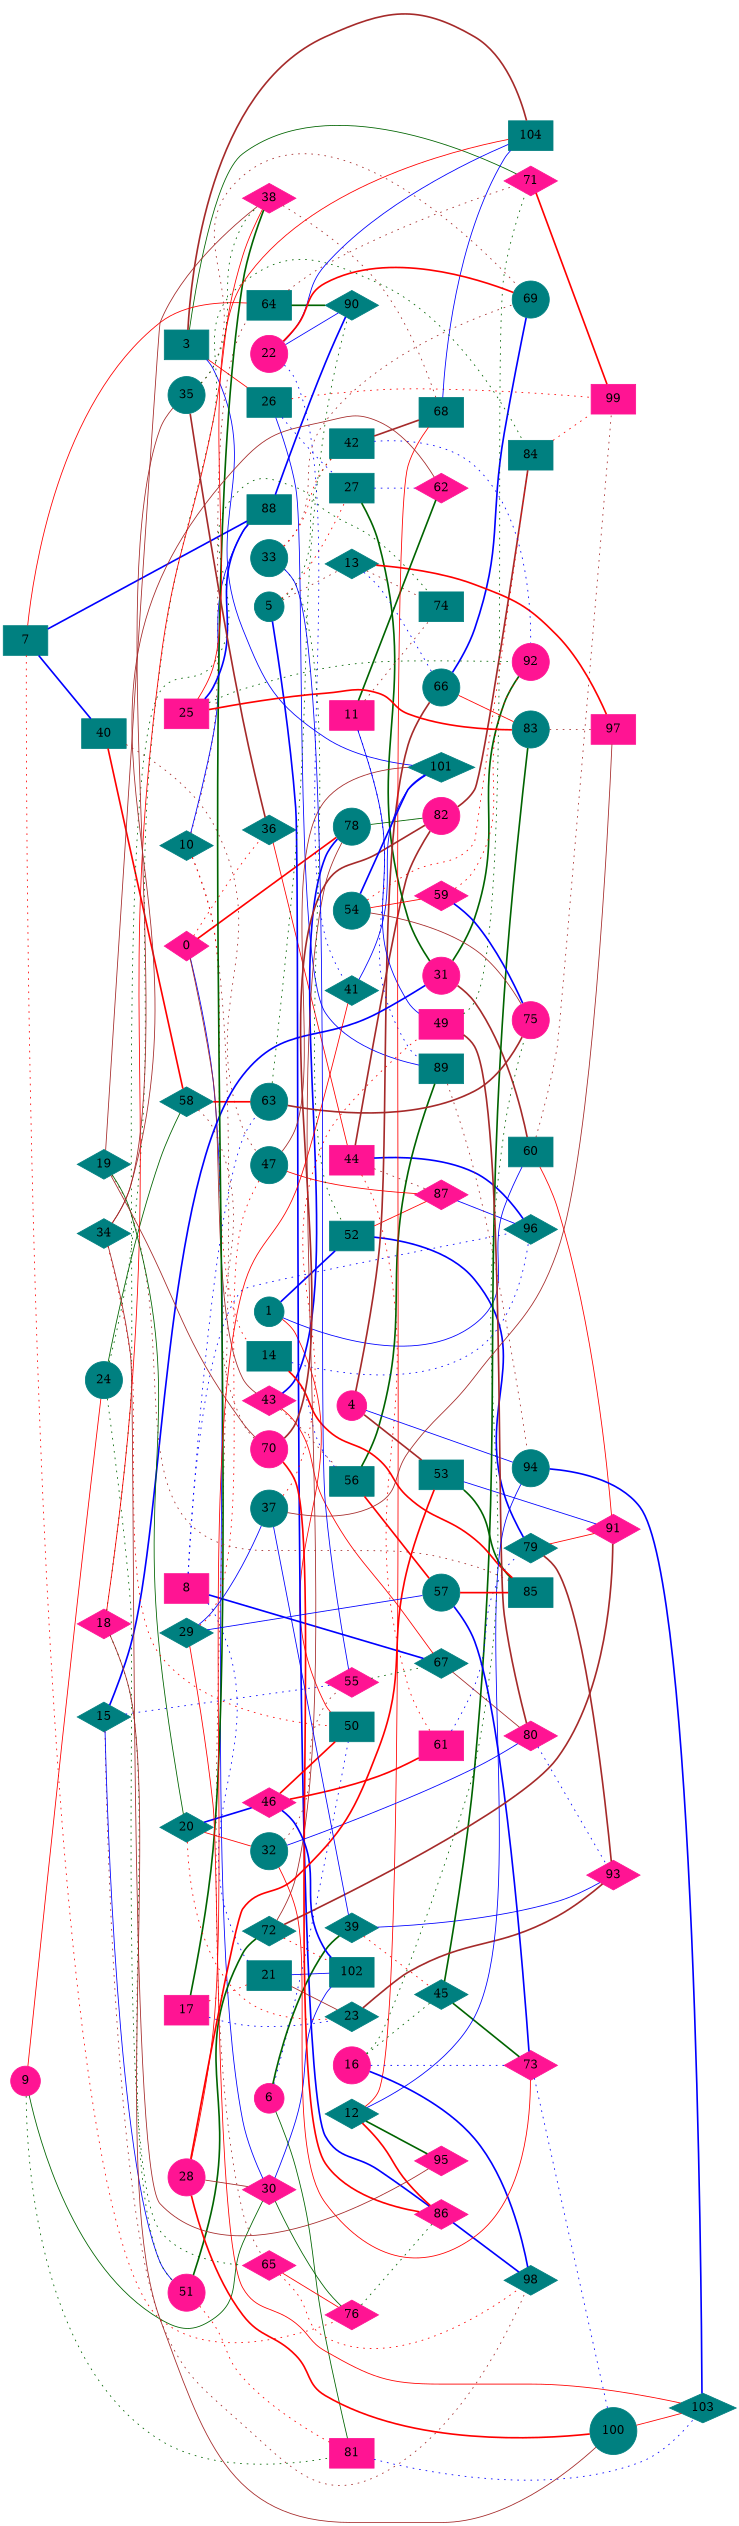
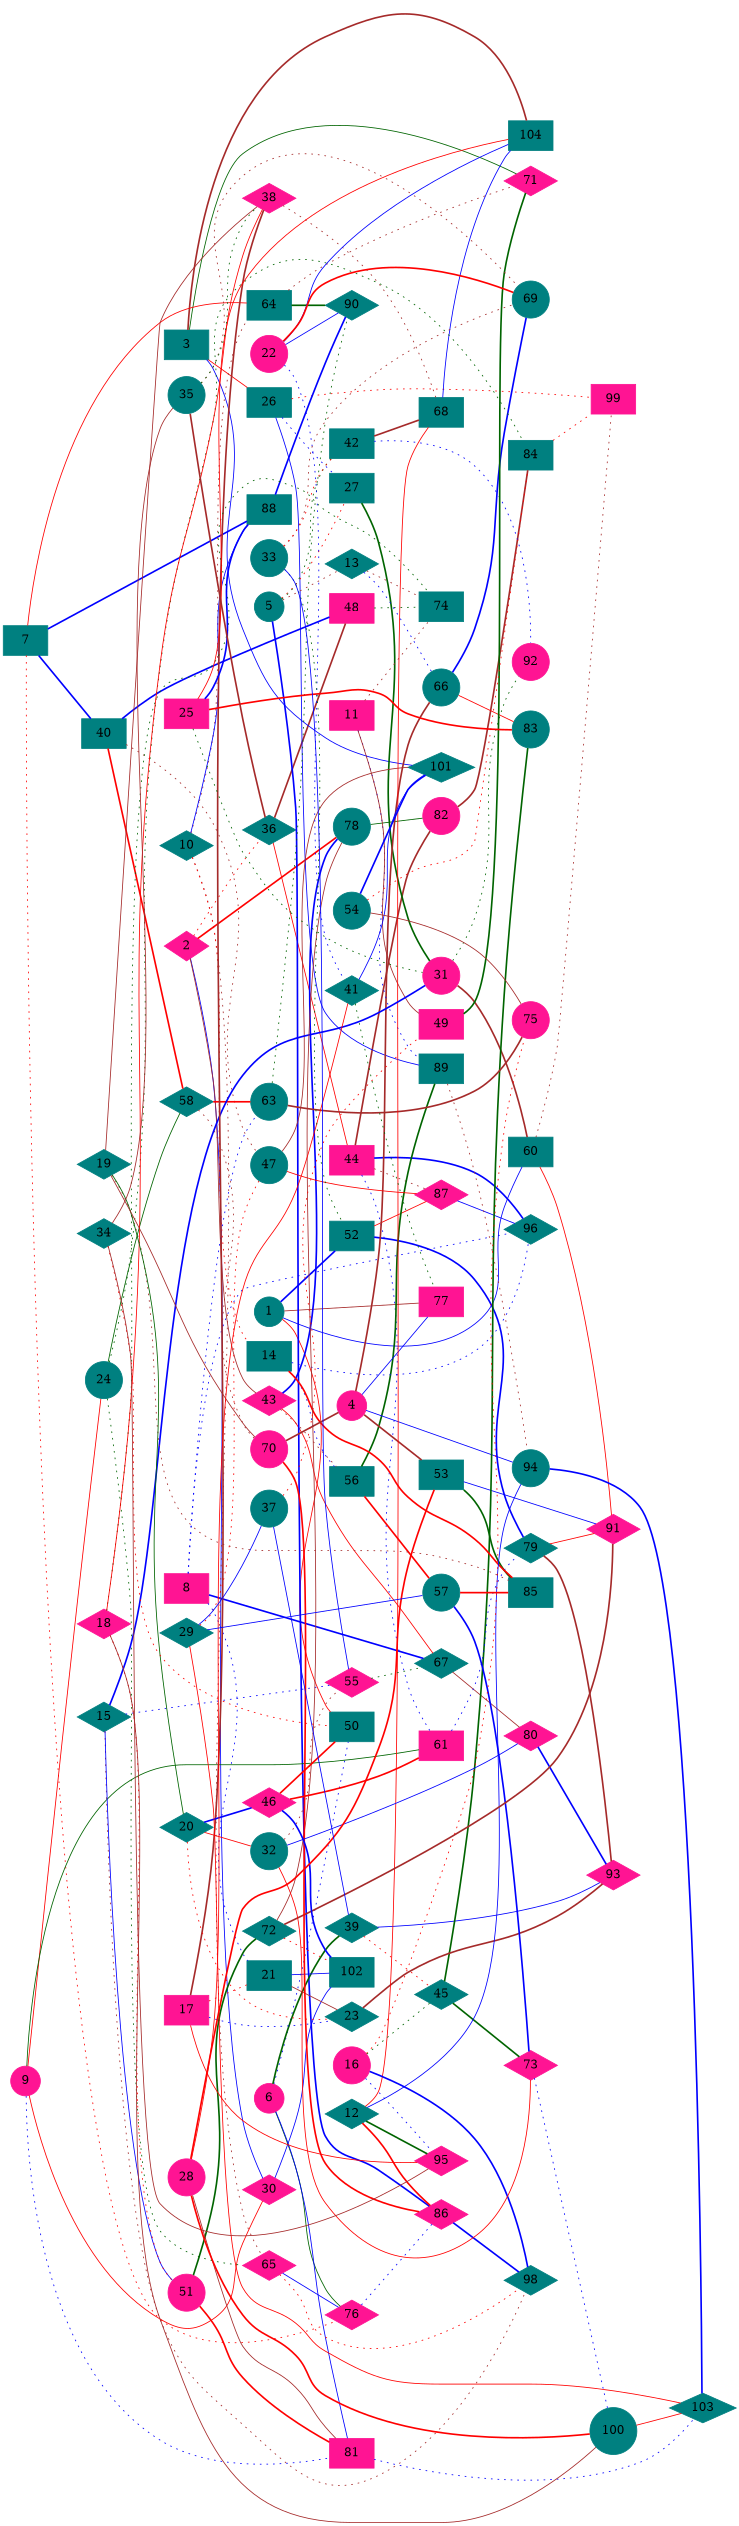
(572, 289) -> none
(441, 488) -> none
(500, 605) -> (500, 605)
none -> (352, 608)
(358, 664) -> (263, 882)
(613, 729) -> none
(489, 804) -> (489, 819)
(384, 875) -> (384, 875)
(218, 878) -> (218, 878)
(441, 896) -> none
(187, 946) -> (187, 946)
(303, 1104) -> (312, 1427)
none -> (441, 1302)
(499, 1377) -> none
(391, 1454) -> (391, 1454)
(491, 1660) -> (498, 1530)
none -> (123, 1788)
(572, 1806) -> (572, 1806)
(138, 1959) -> (138, 1959)
(444, 2065) -> (399, 2114)
none -> (274, 2139)
(221, 2183) -> (237, 2334)
(304, 2256) -> (305, 2211)
(313, 2257) -> (316, 2282)
(397, 2265) -> (397, 2265)
(311, 2290) -> (311, 2290)
(129, 2296) -> (129, 2296)
(89, 2365) -> (89, 2365)
(251, 2386) -> (251, 2386)
